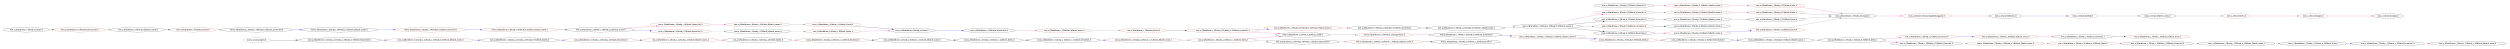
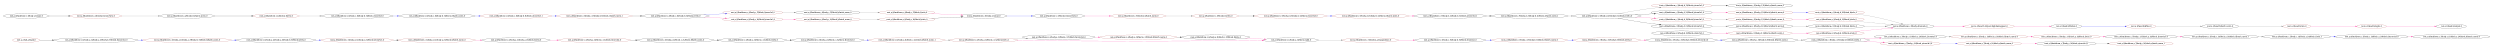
(1264, 33) -> (1255, 39)
